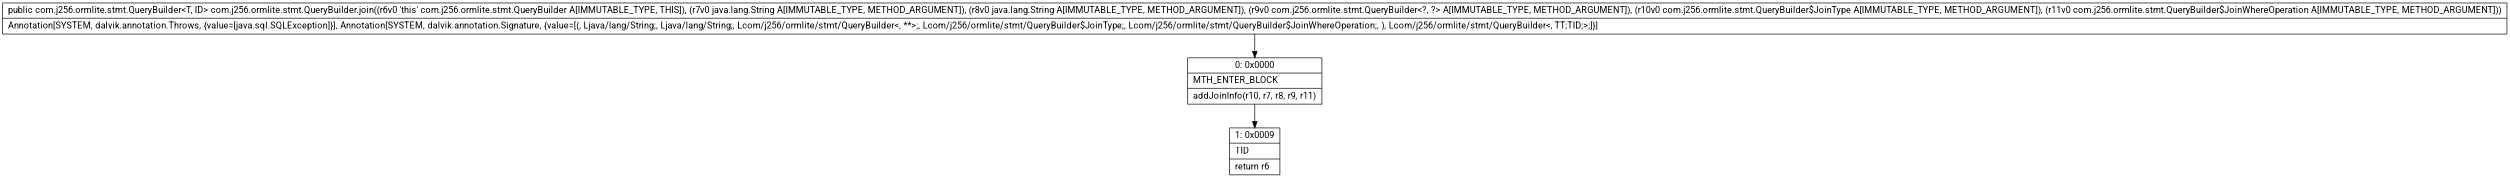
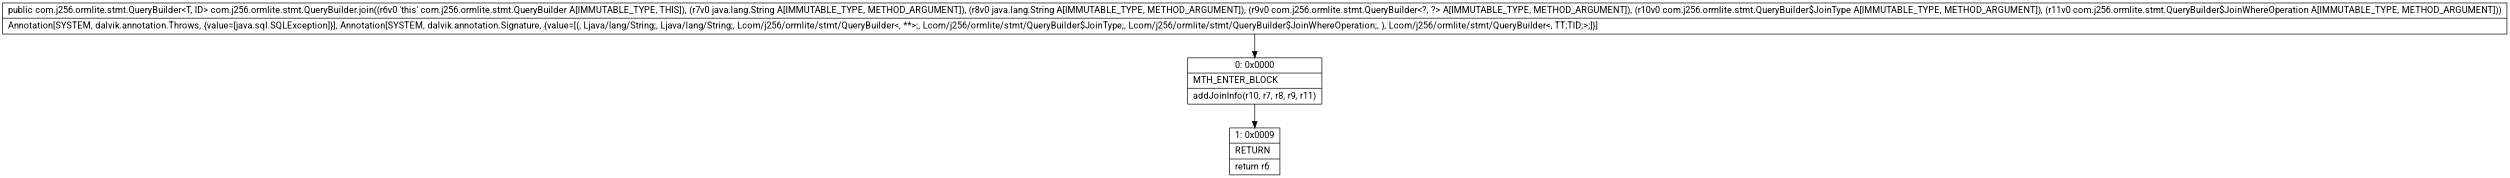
(1242, 151) -> (1253, 151)
